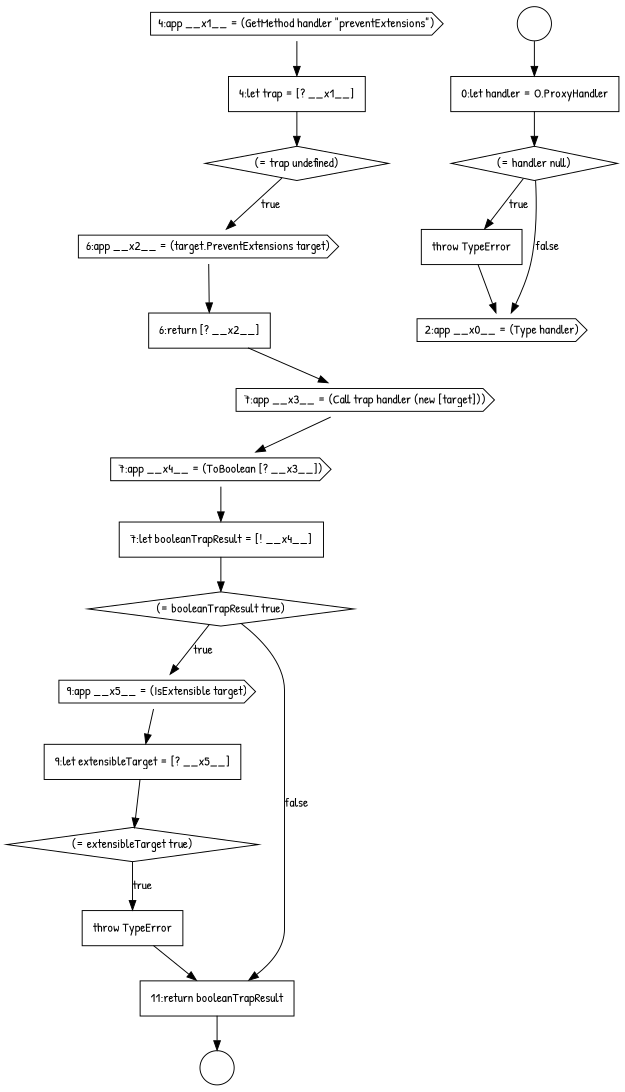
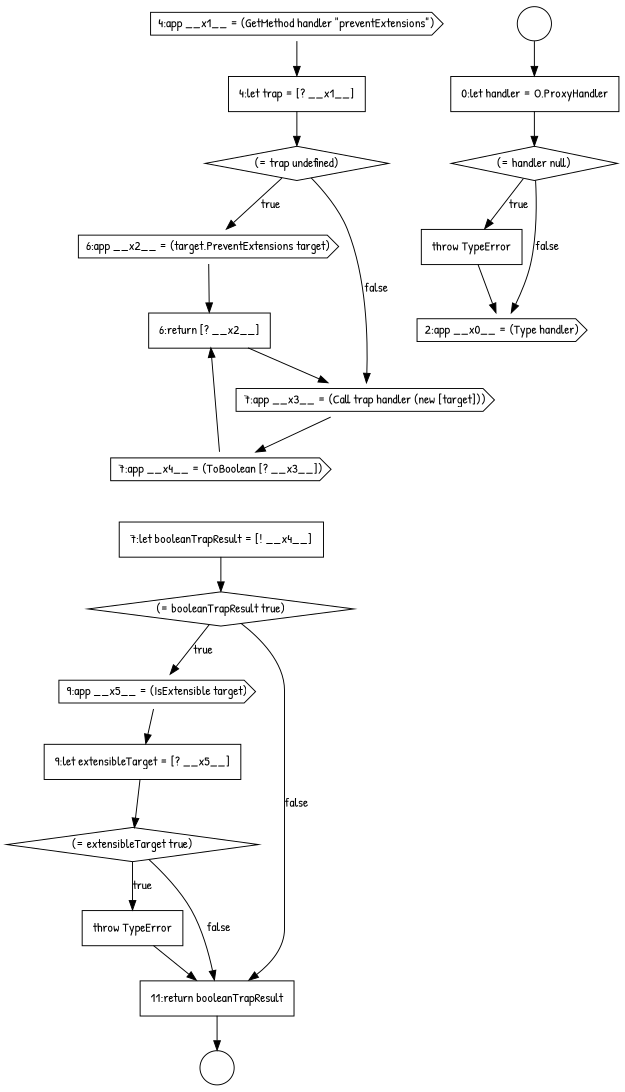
none -> (359, 269)
(221, 499) -> (216, 405)
none -> (191, 909)
